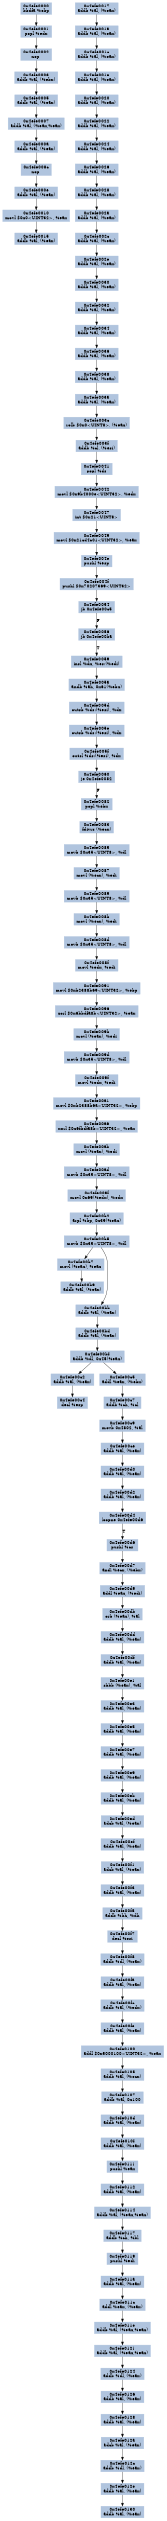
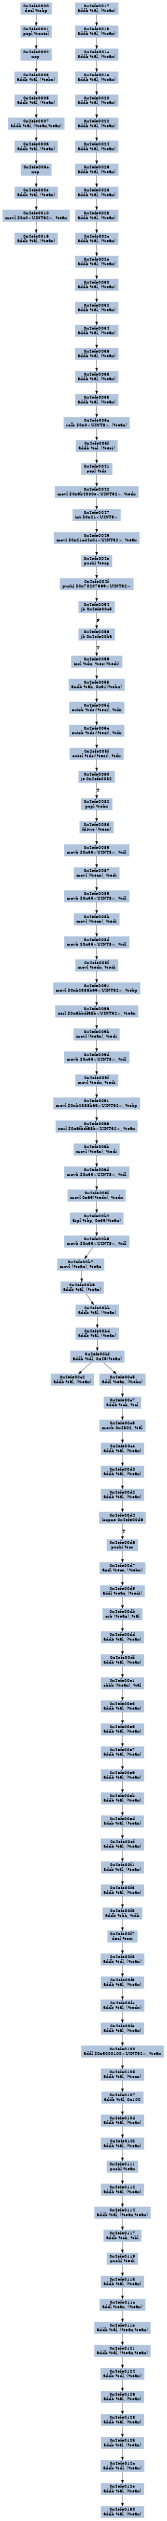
(36, 9) -> (36, 9)
(36, 32) -> (36, 32)
(98, 791) -> (98, 791)
(108, 1274) -> (89, 1298)
(72, 1403) -> none
